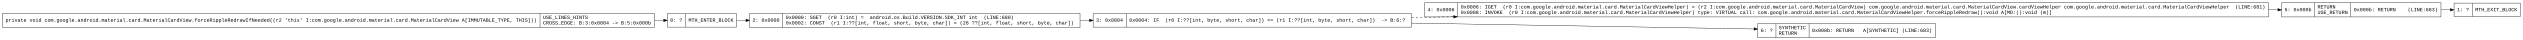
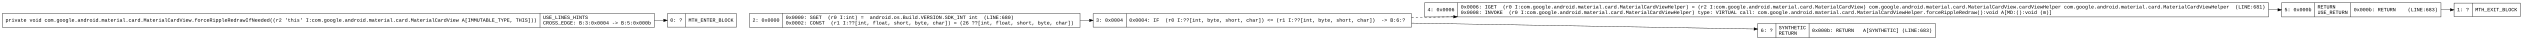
(741, 20) -> none
